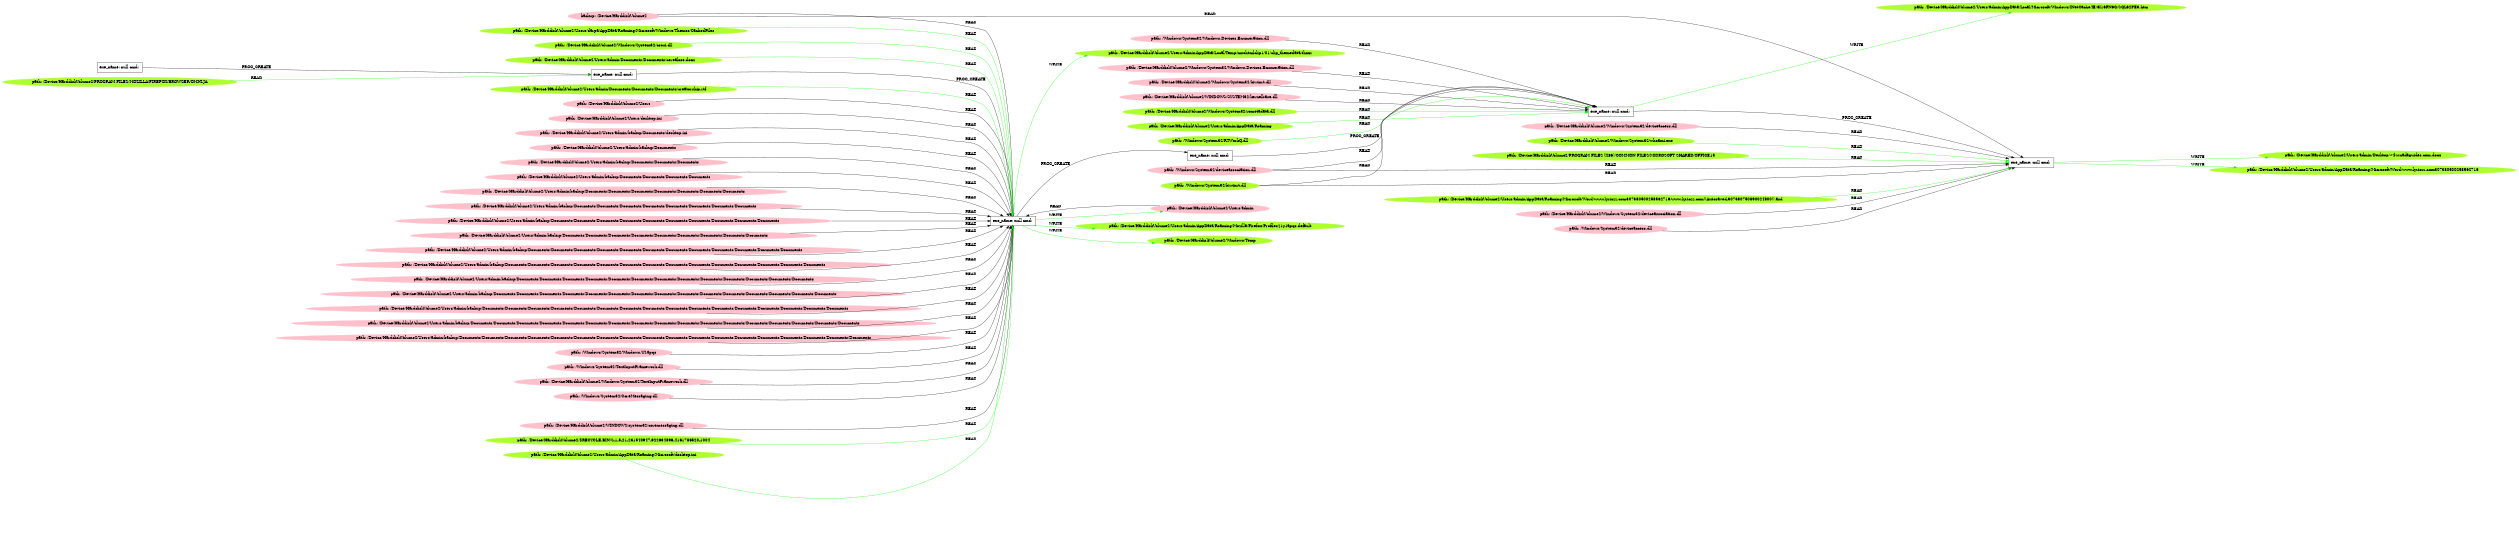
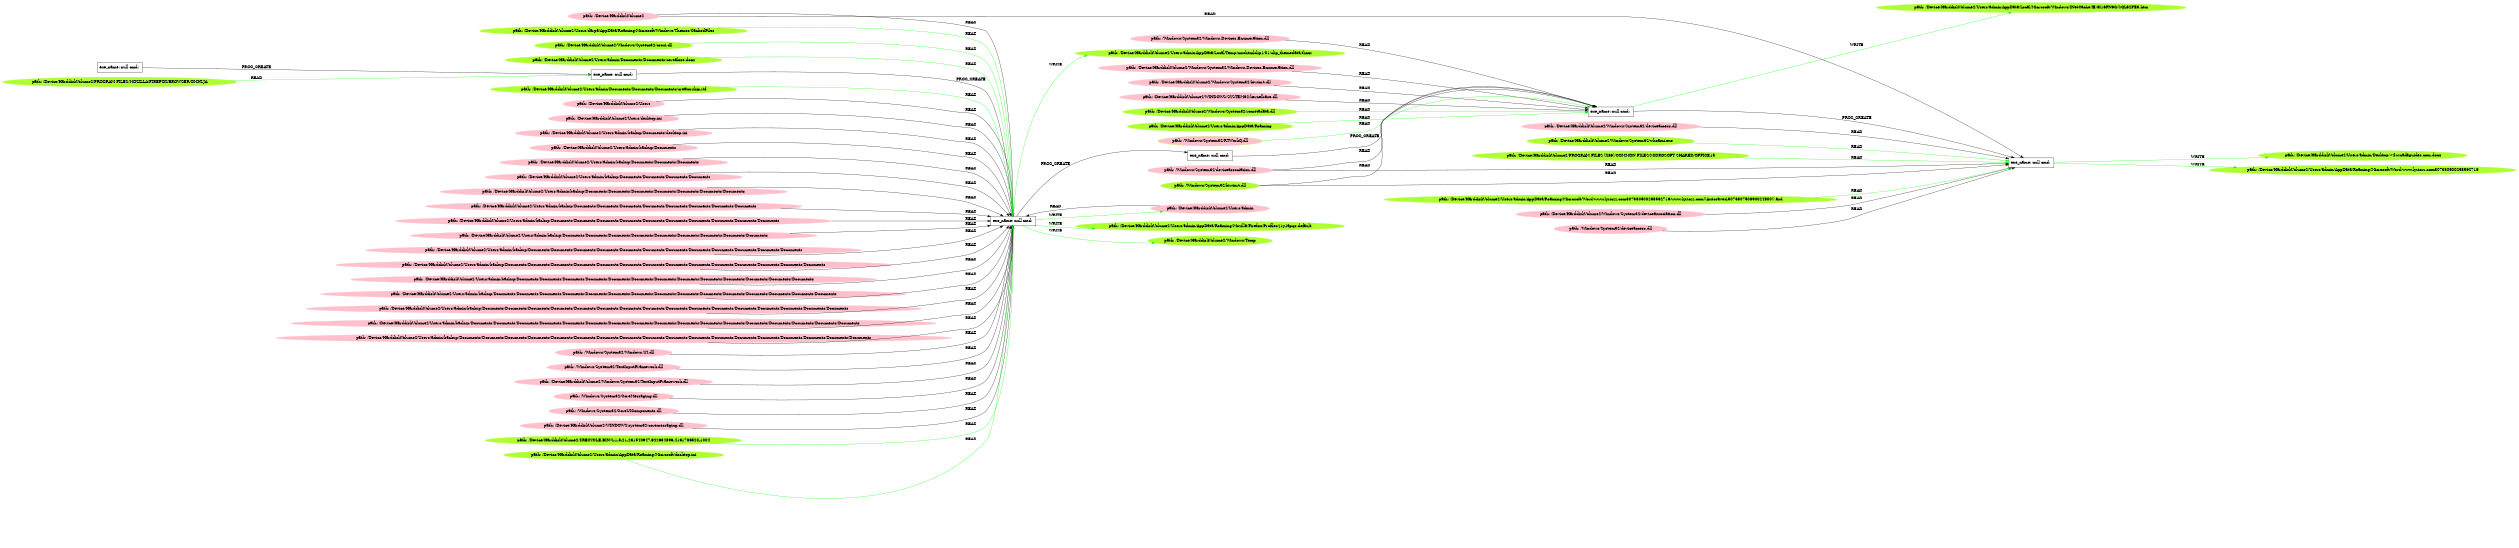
(614, 16) -> (614, 16)
(1210, 141) -> (1210, 141)
(614, 353) -> (614, 353)
none -> (614, 411)
